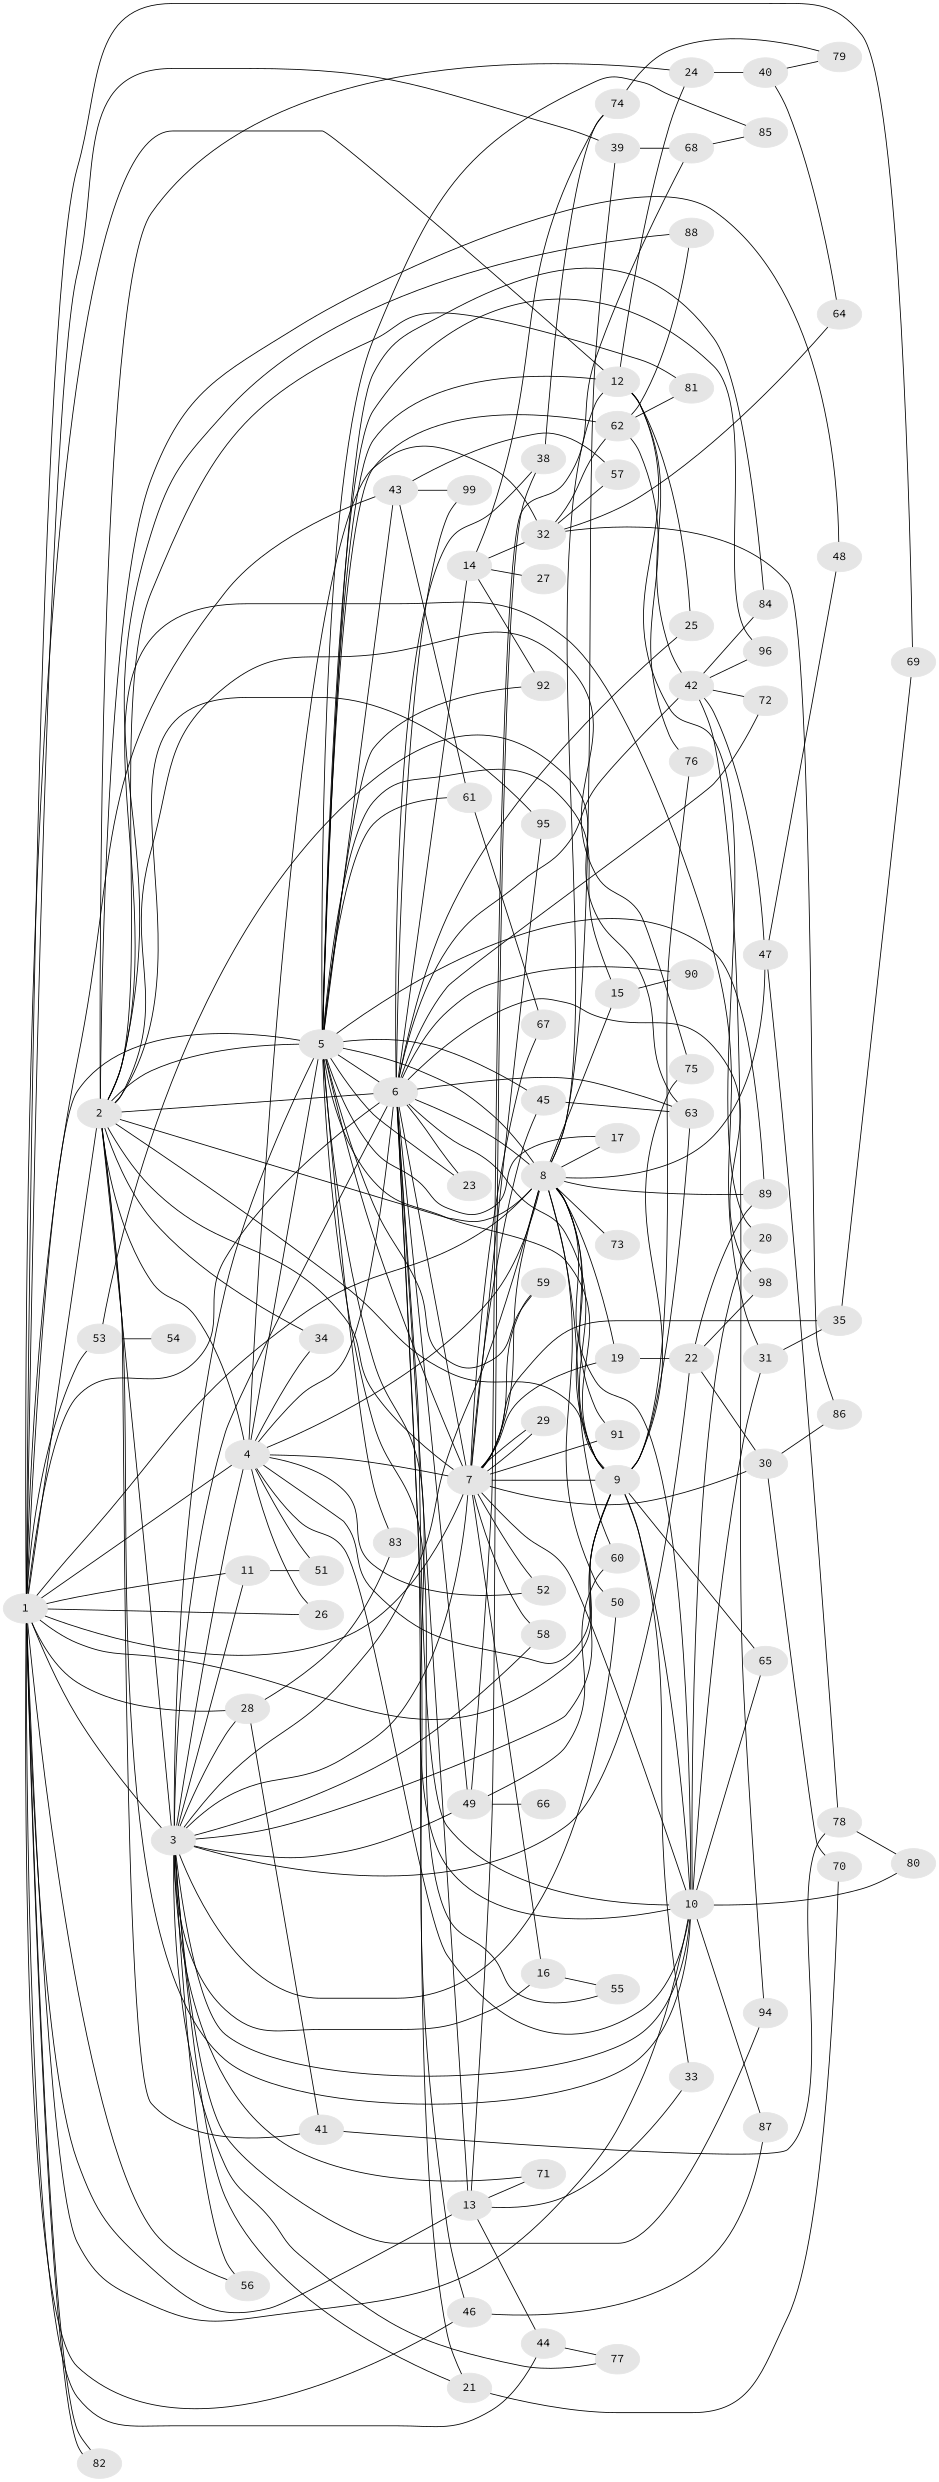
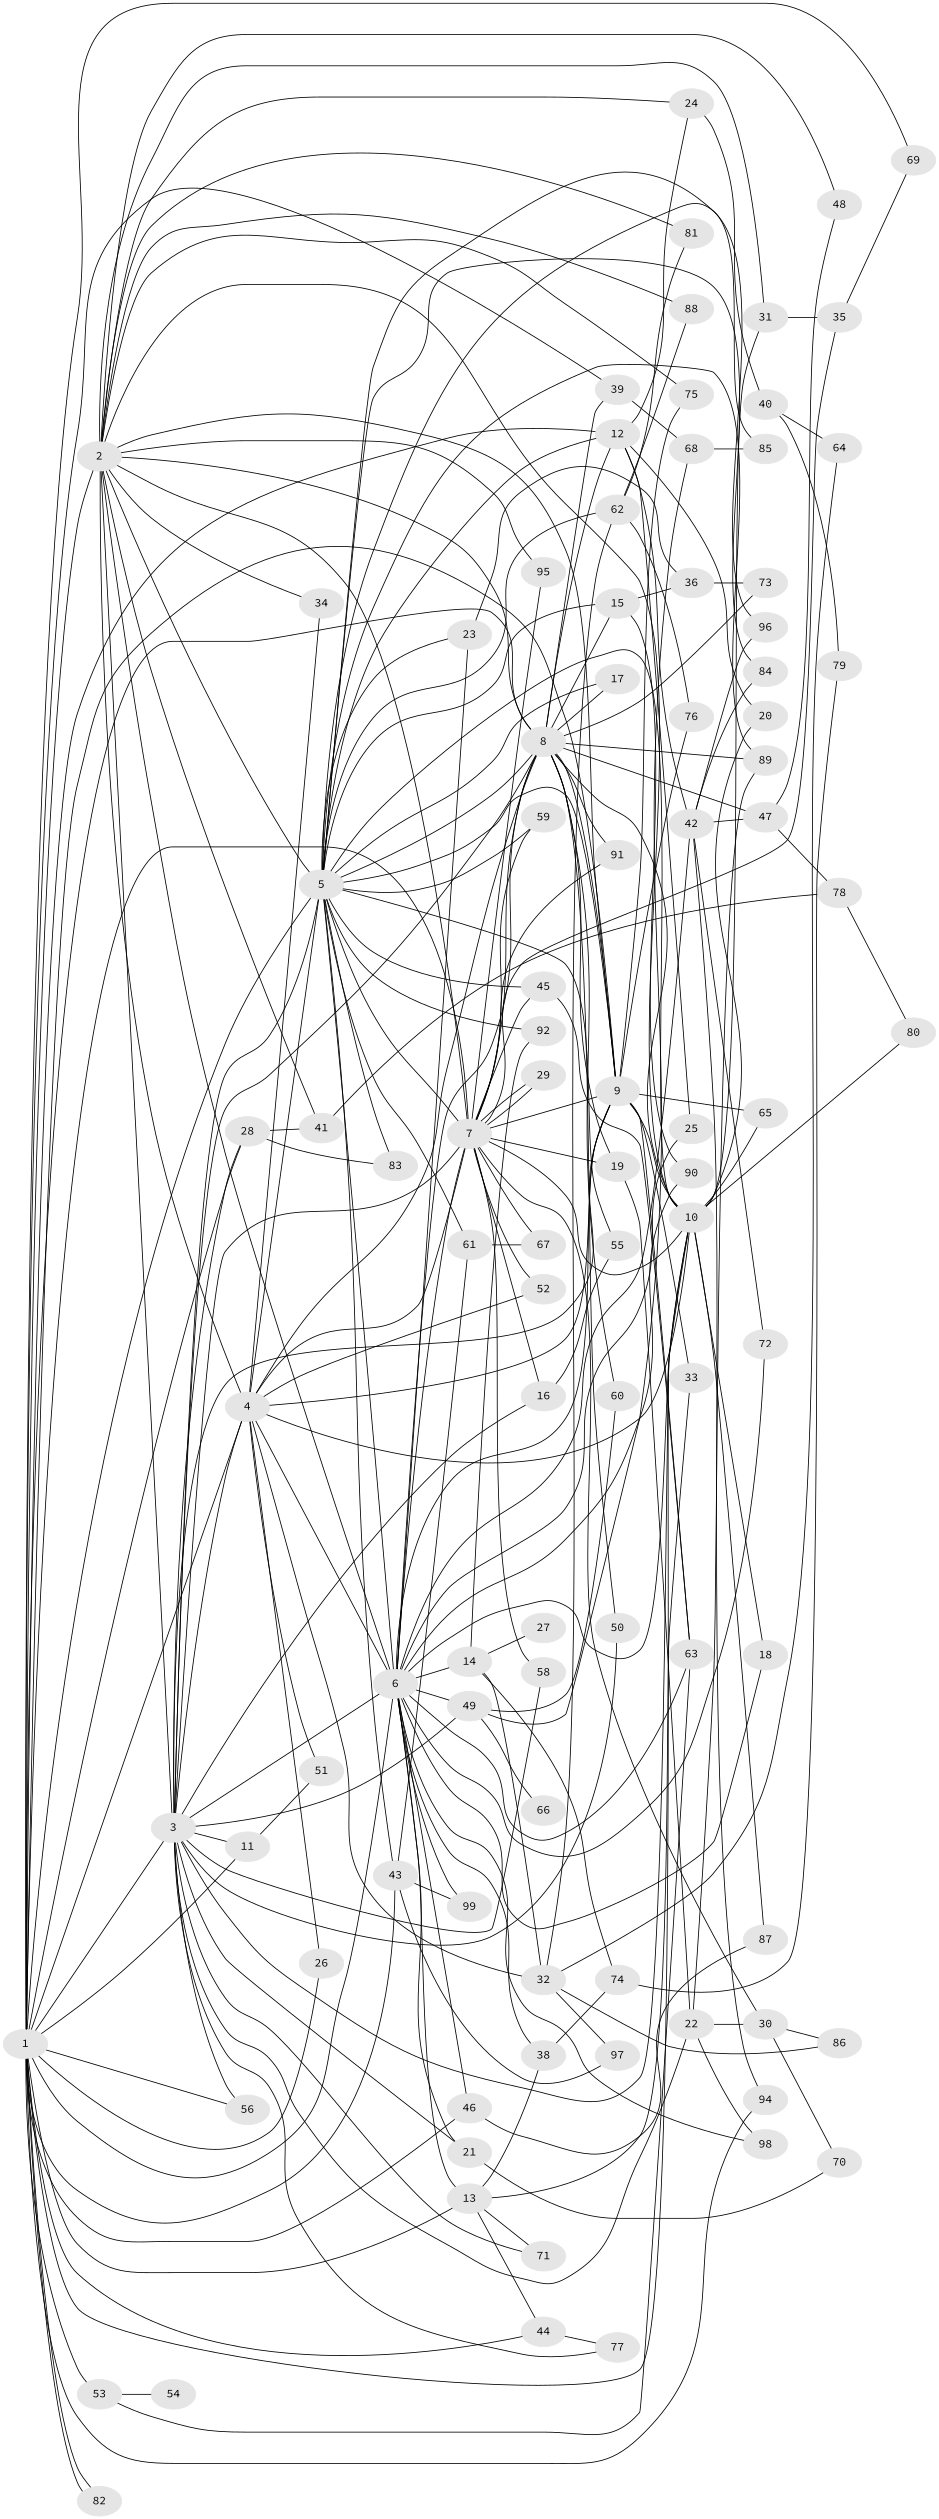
(617, 475) -> (617, 2056)
none -> (691, 583)
none -> (765, 1655)
(369, 2238) -> (348, 2463)
